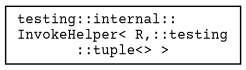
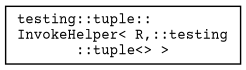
(123, 35) -> (123, 35)
